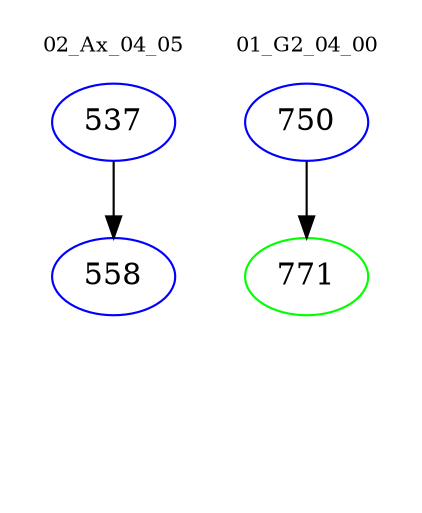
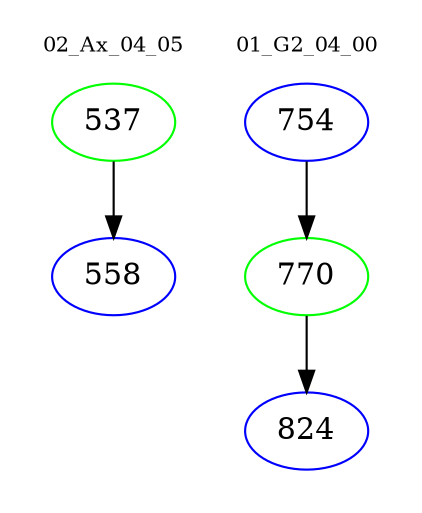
(114, 122) -> (114, 122)
(307, 122) -> (307, 122)
(307, 277) -> (307, 277)
none -> (307, 431)
